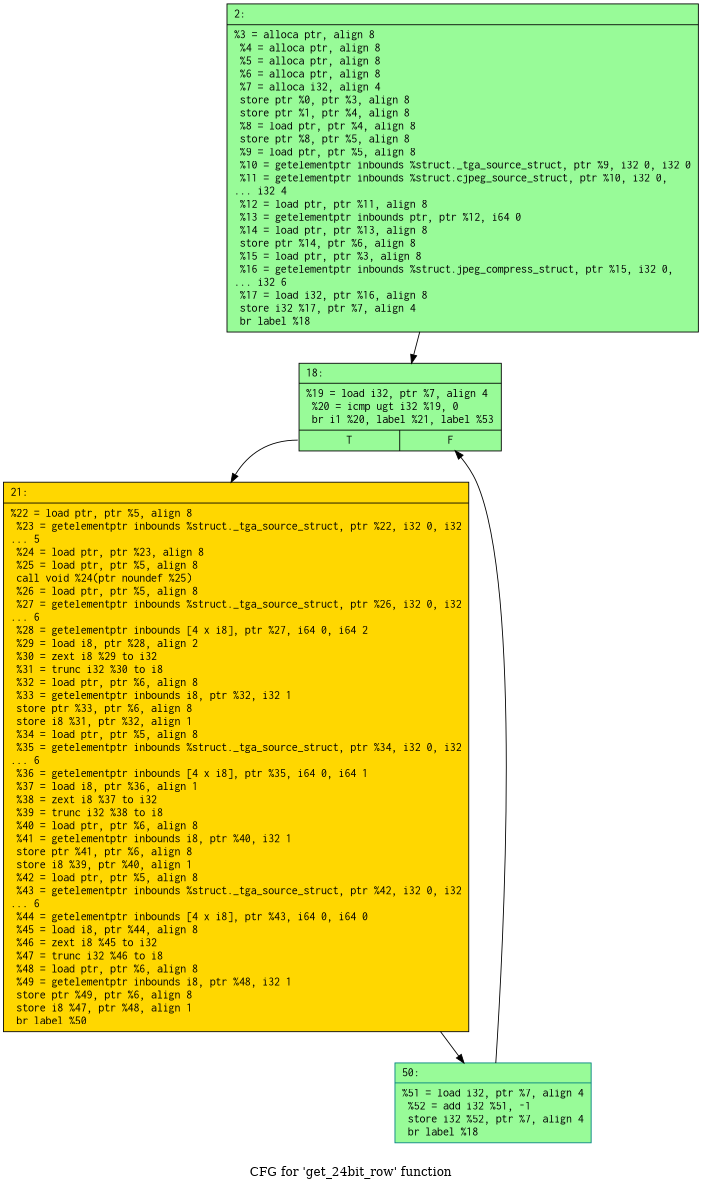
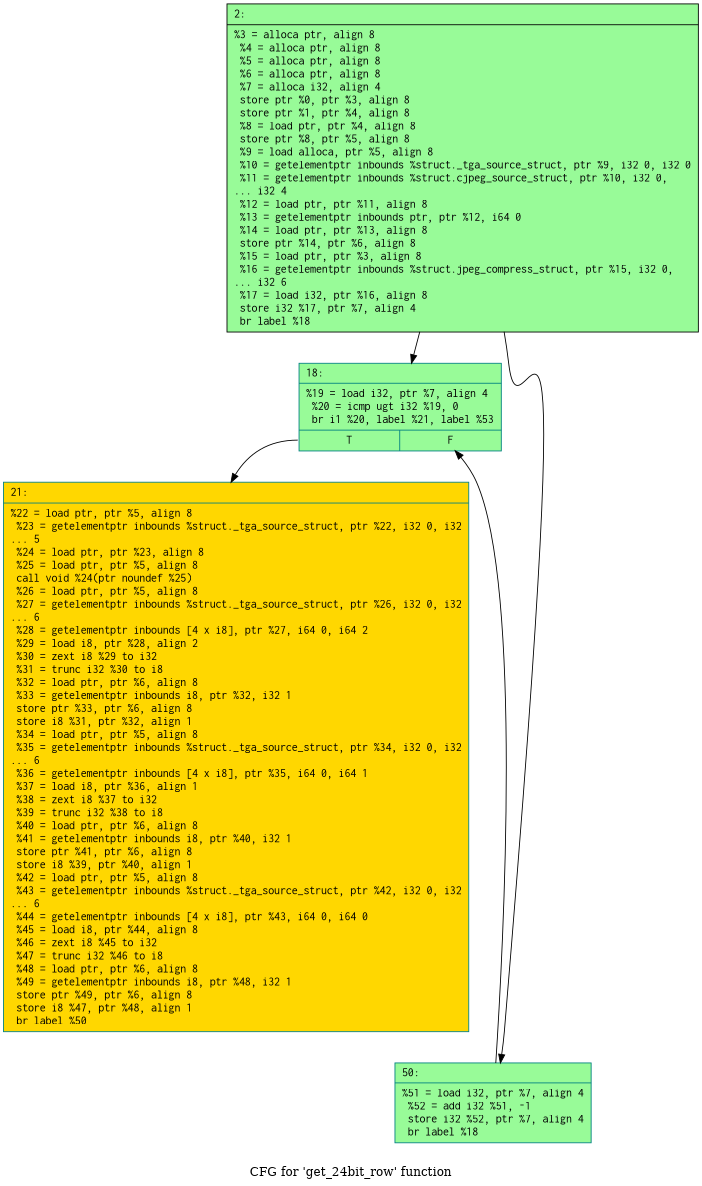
(325, 152) -> (334, 152)
(400, 407) -> (400, 407)
(236, 757) -> (236, 757)
(450, 1044) -> (532, 676)
